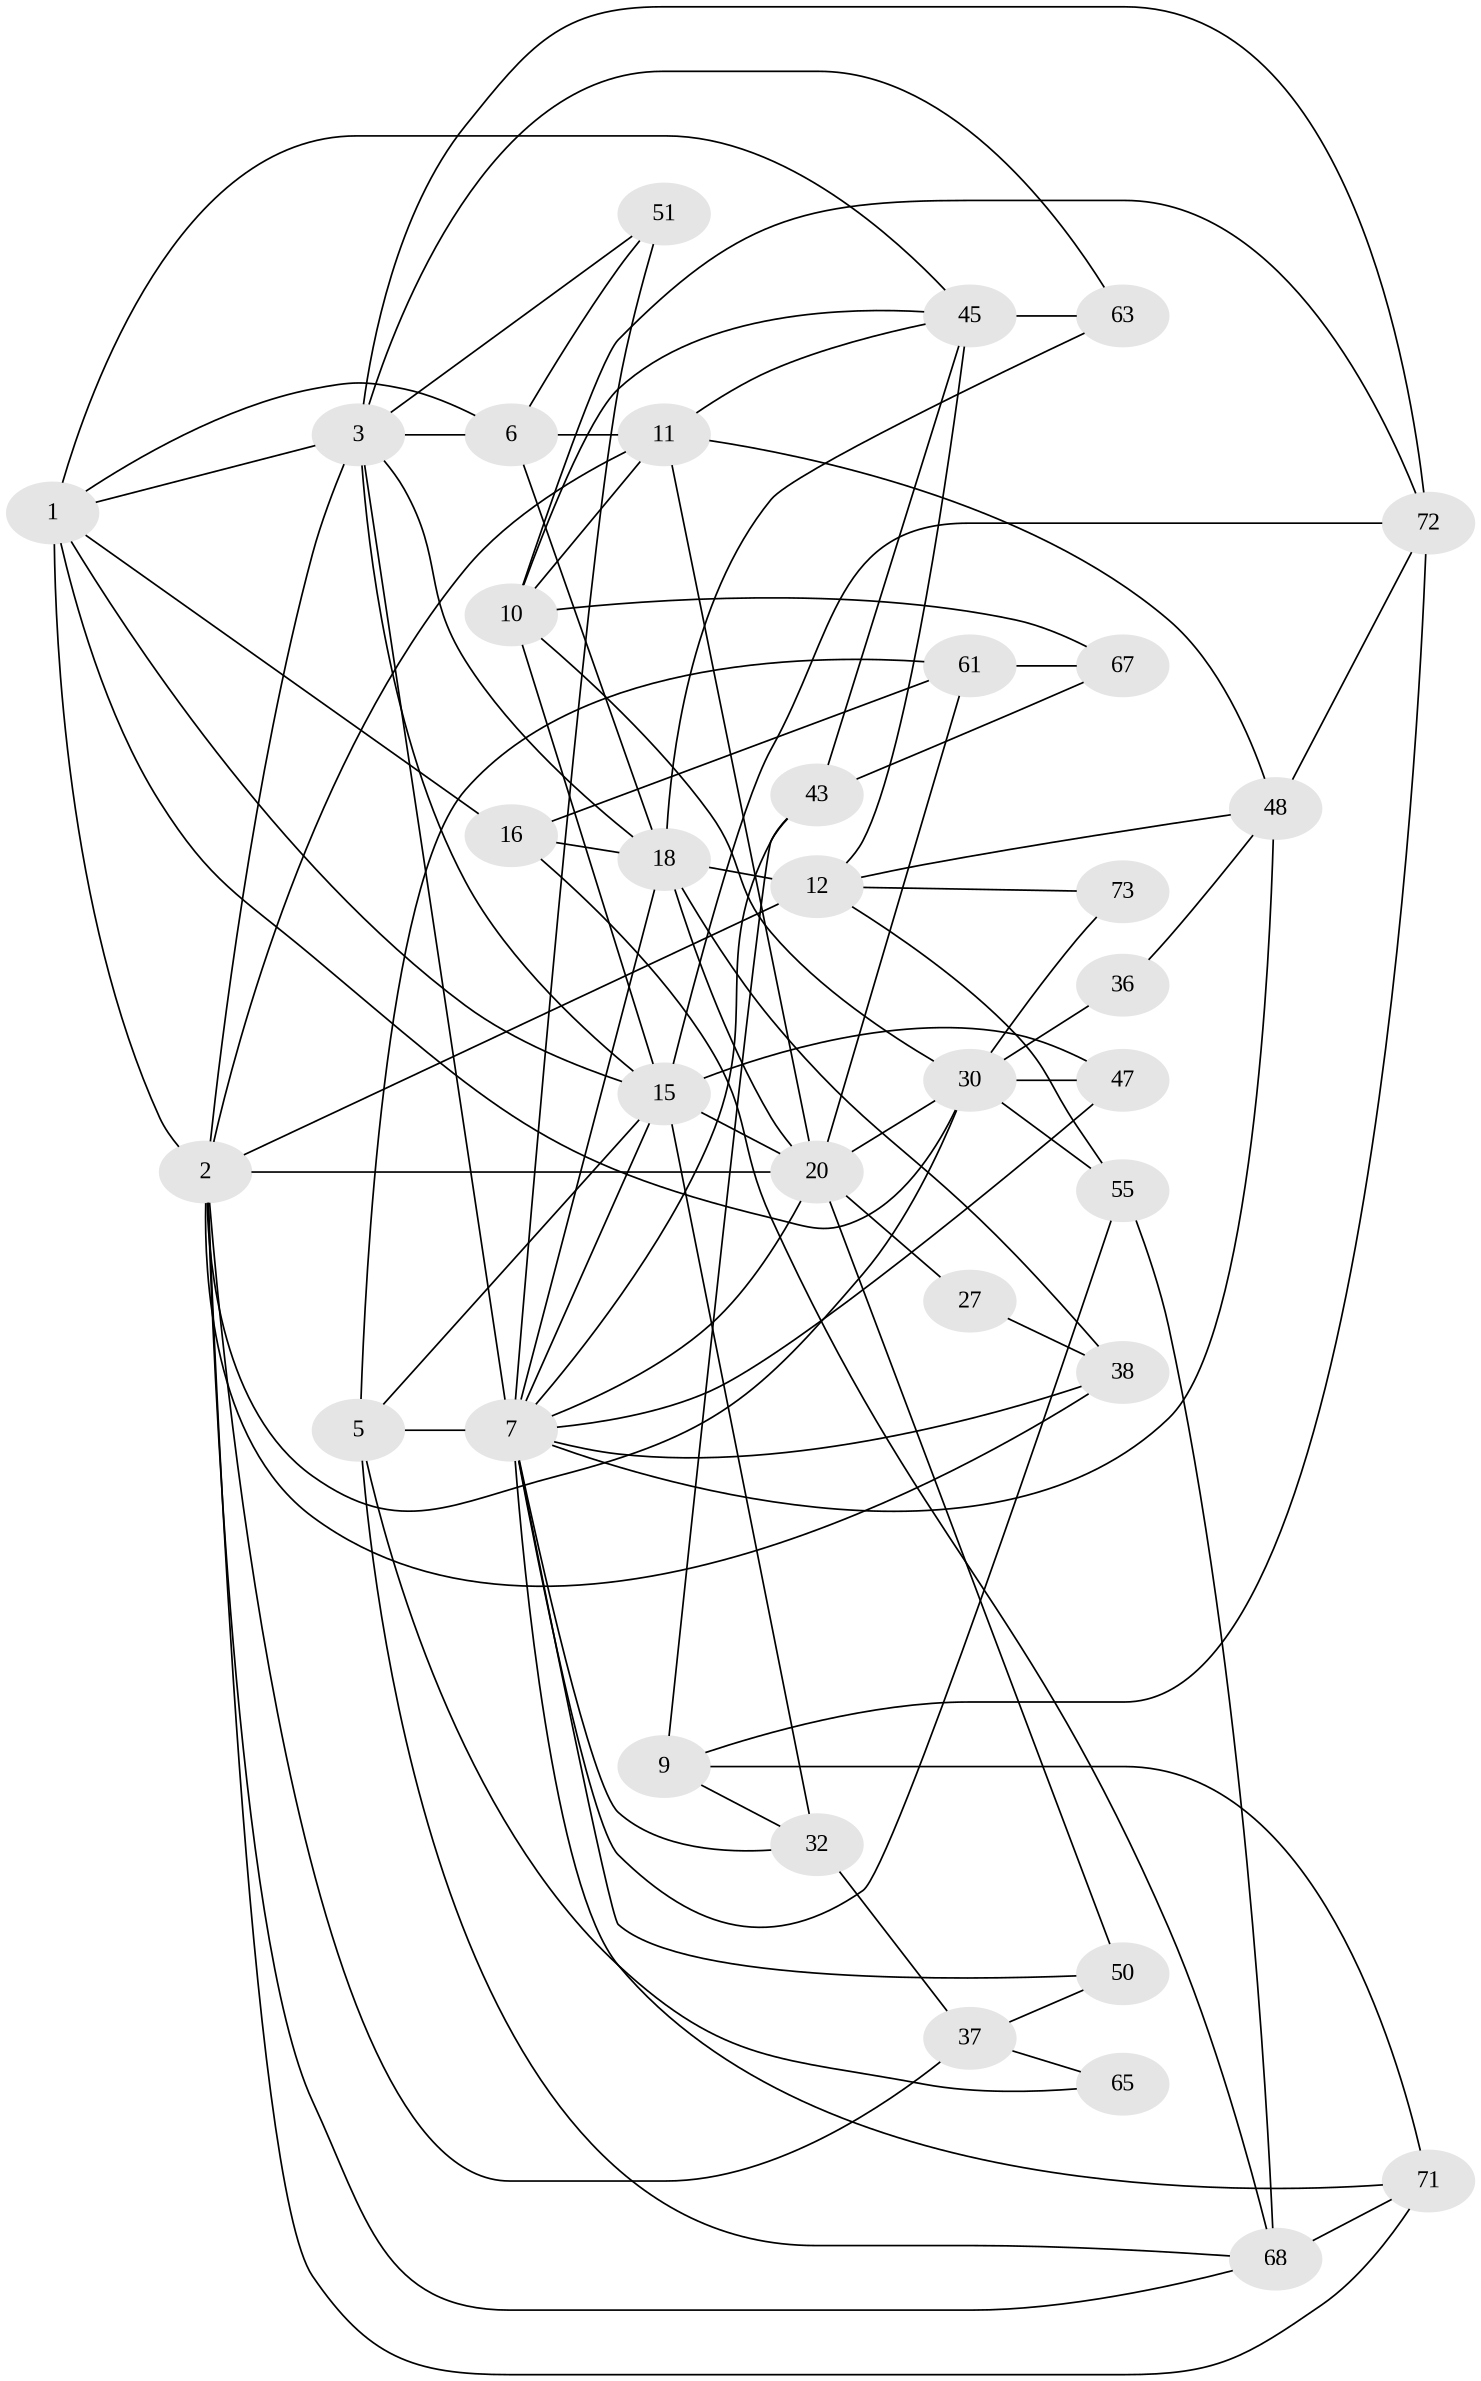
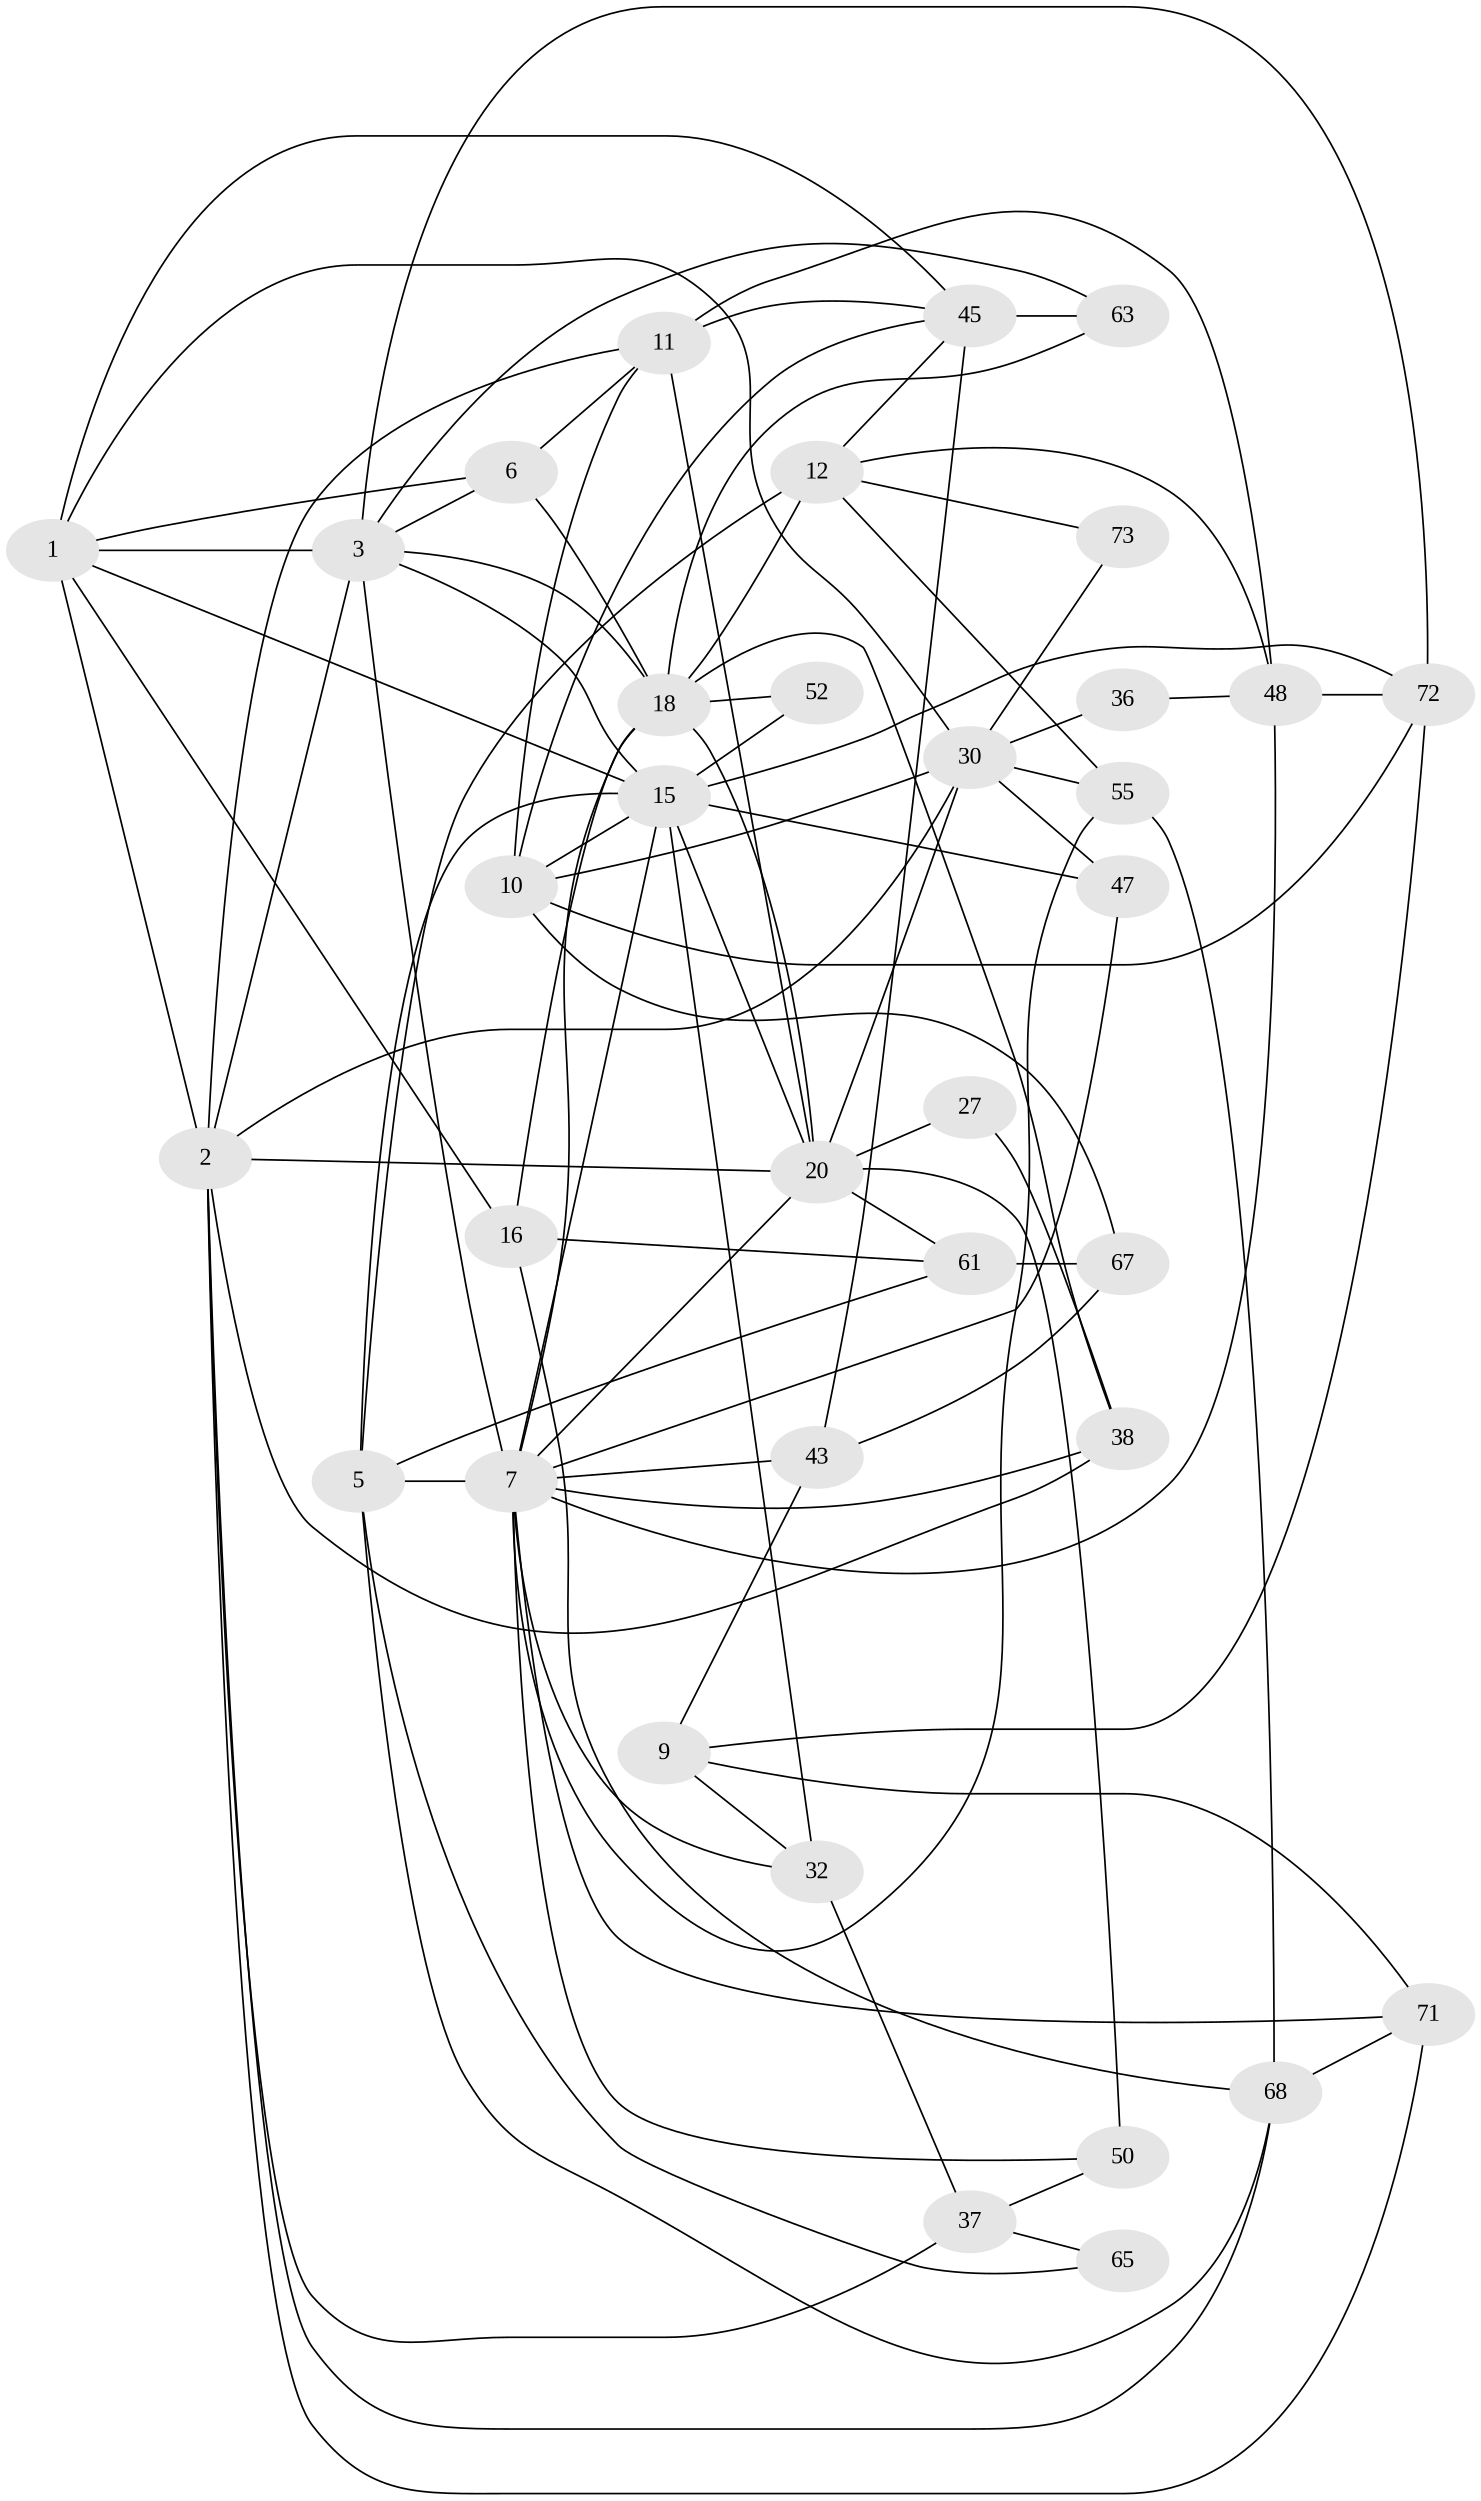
(664, 214) -> none
none -> (817, 693)
(525, 1023) -> (445, 848)
